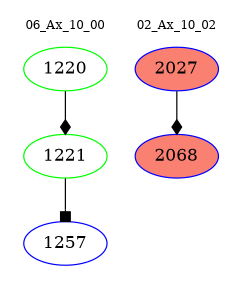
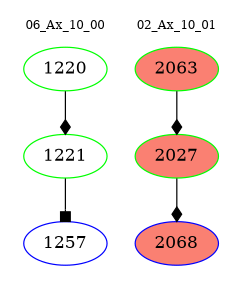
(177, 26) -> (177, 26)
none -> (177, 69)
(177, 69) -> (177, 156)
